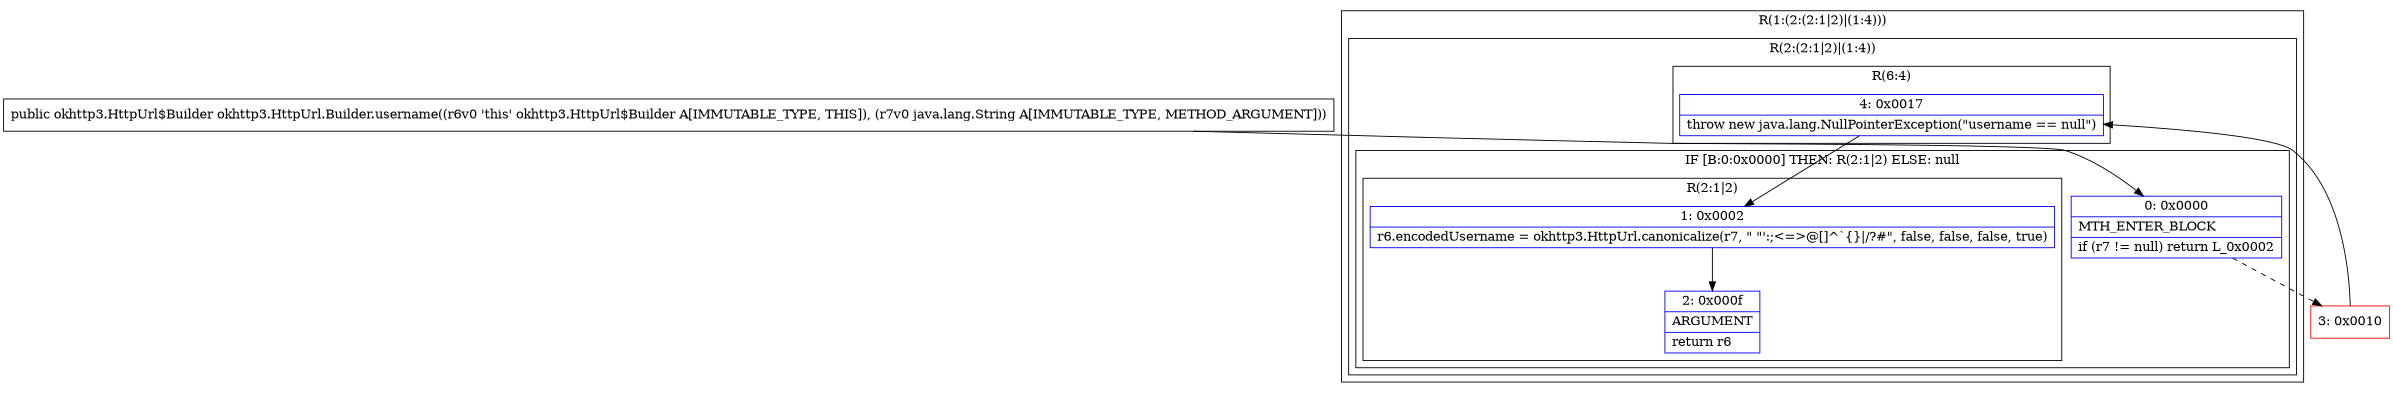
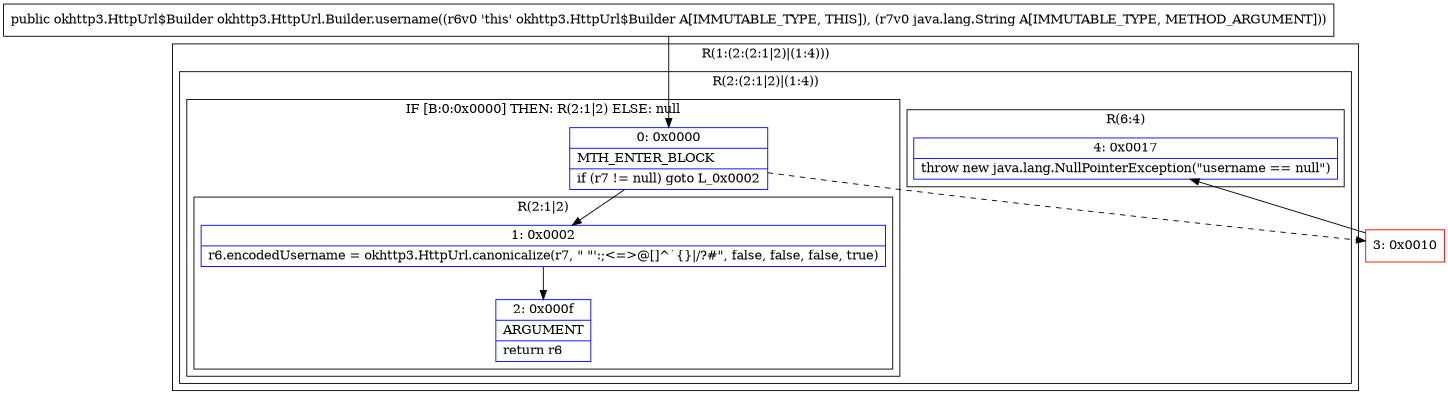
(1806, 169) -> (602, 205)
(2176, 247) -> (669, 179)
